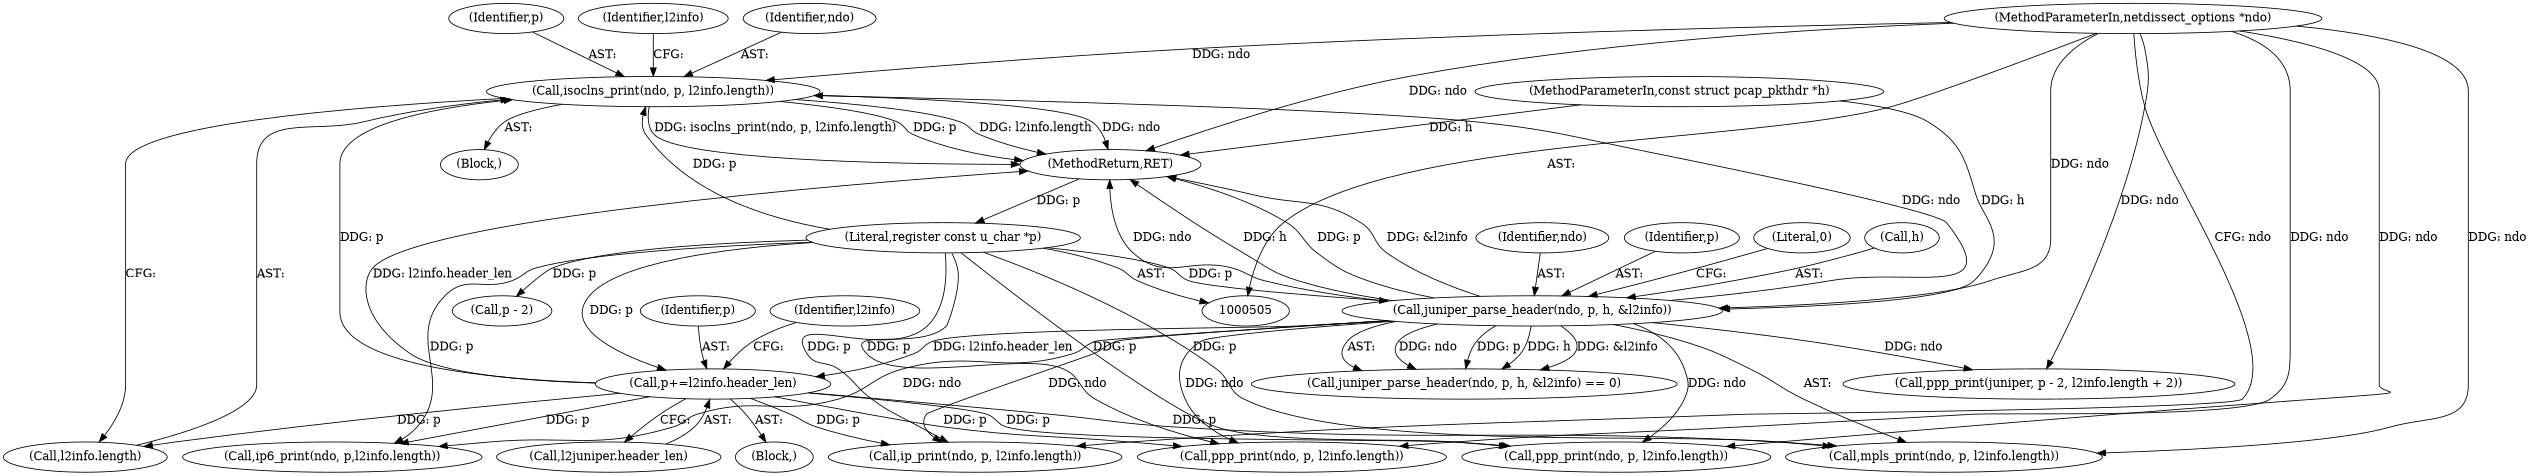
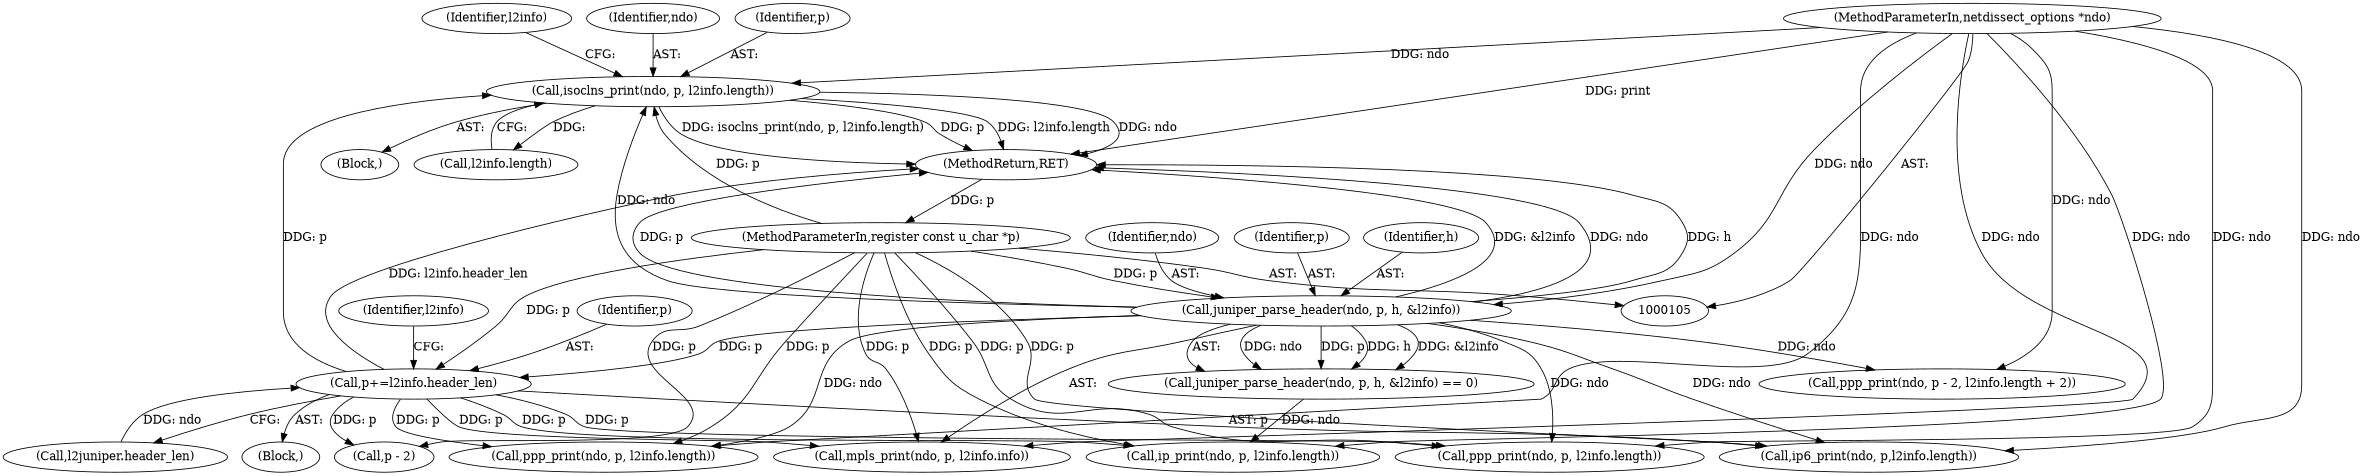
(1438, 92) -> (1618, 92)
(1679, 92) -> none
(943, 238) -> (881, 238)
(1802, 238) -> none
(1902, 238) -> (1421, 238)
(2243, 238) -> (2161, 238)
(143, 274) -> (571, 128)
(273, 274) -> (514, 128)
none -> (2302, 297)
(1246, 311) -> (1665, 311)
(1003, 347) -> (740, 347)
(1101, 350) -> (1280, 418)
(2039, 384) -> (1942, 384)
(386, 417) -> (331, 417)
(568, 421) -> (1248, 421)
(720, 421) -> (172, 421)
(1944, 457) -> (922, 457)
